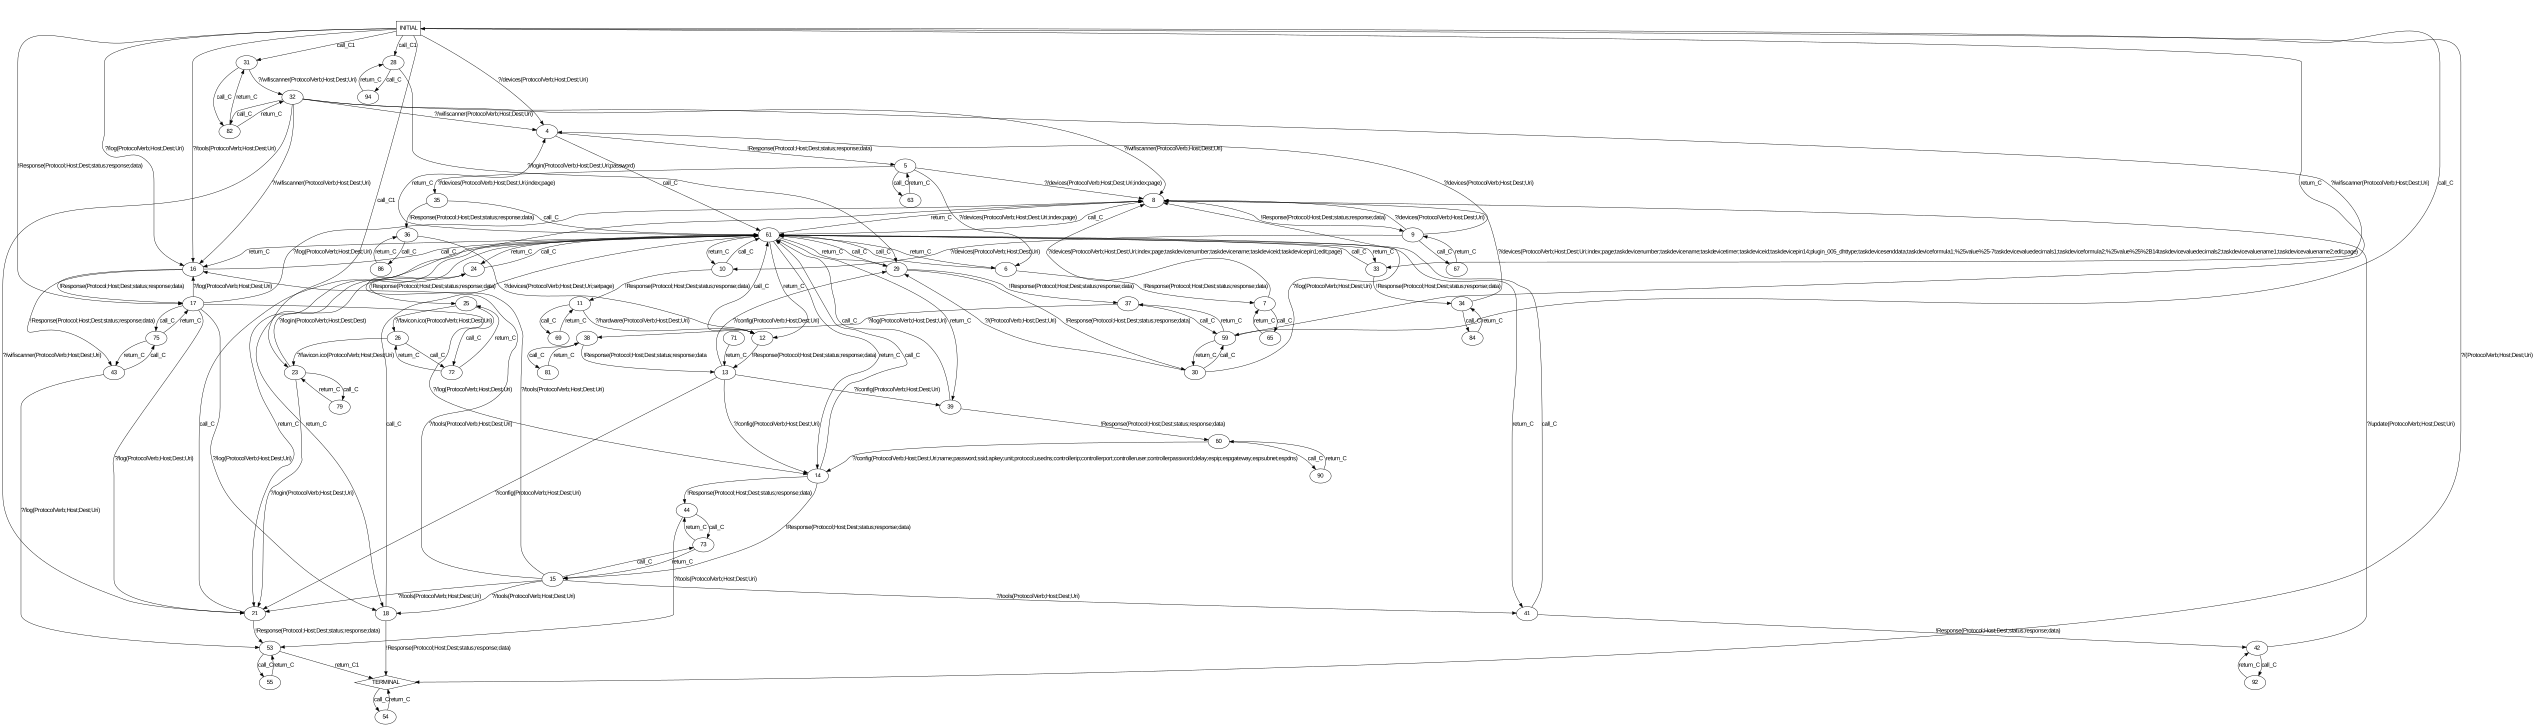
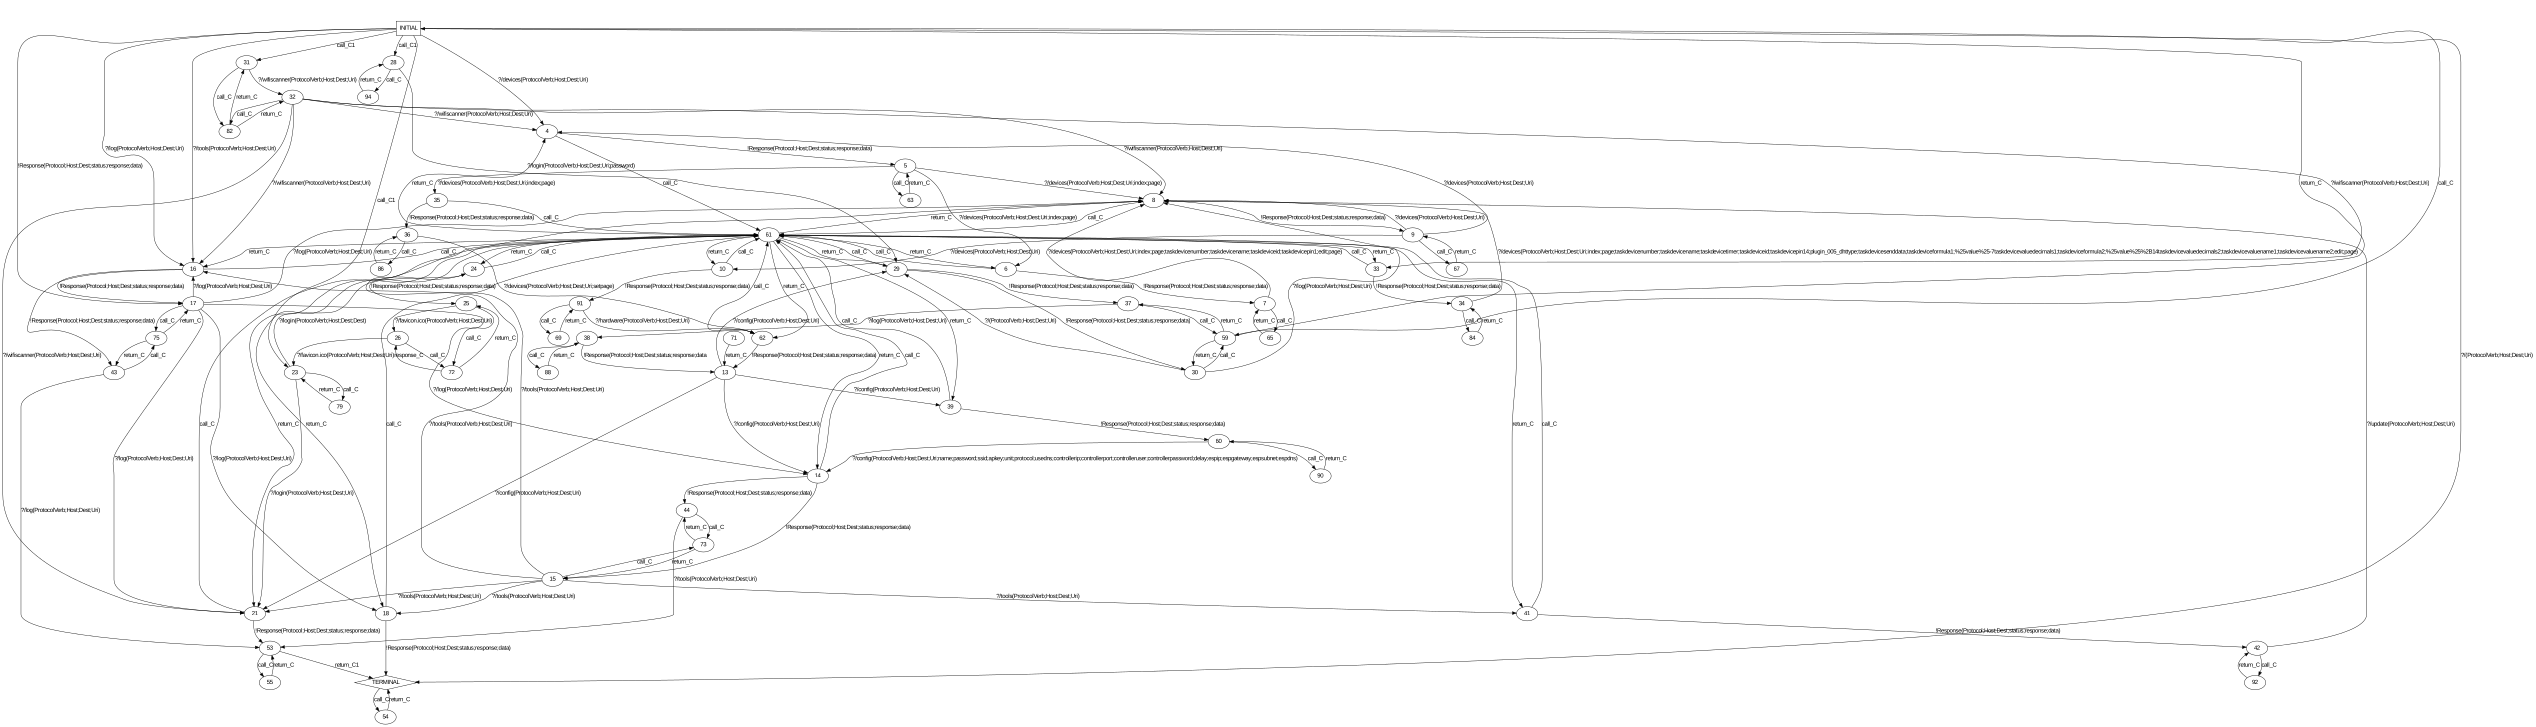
(580, 304) -> (580, 304)
(762, 338) -> (762, 338)
(409, 355) -> (409, 355)
(548, 373) -> (548, 373)
